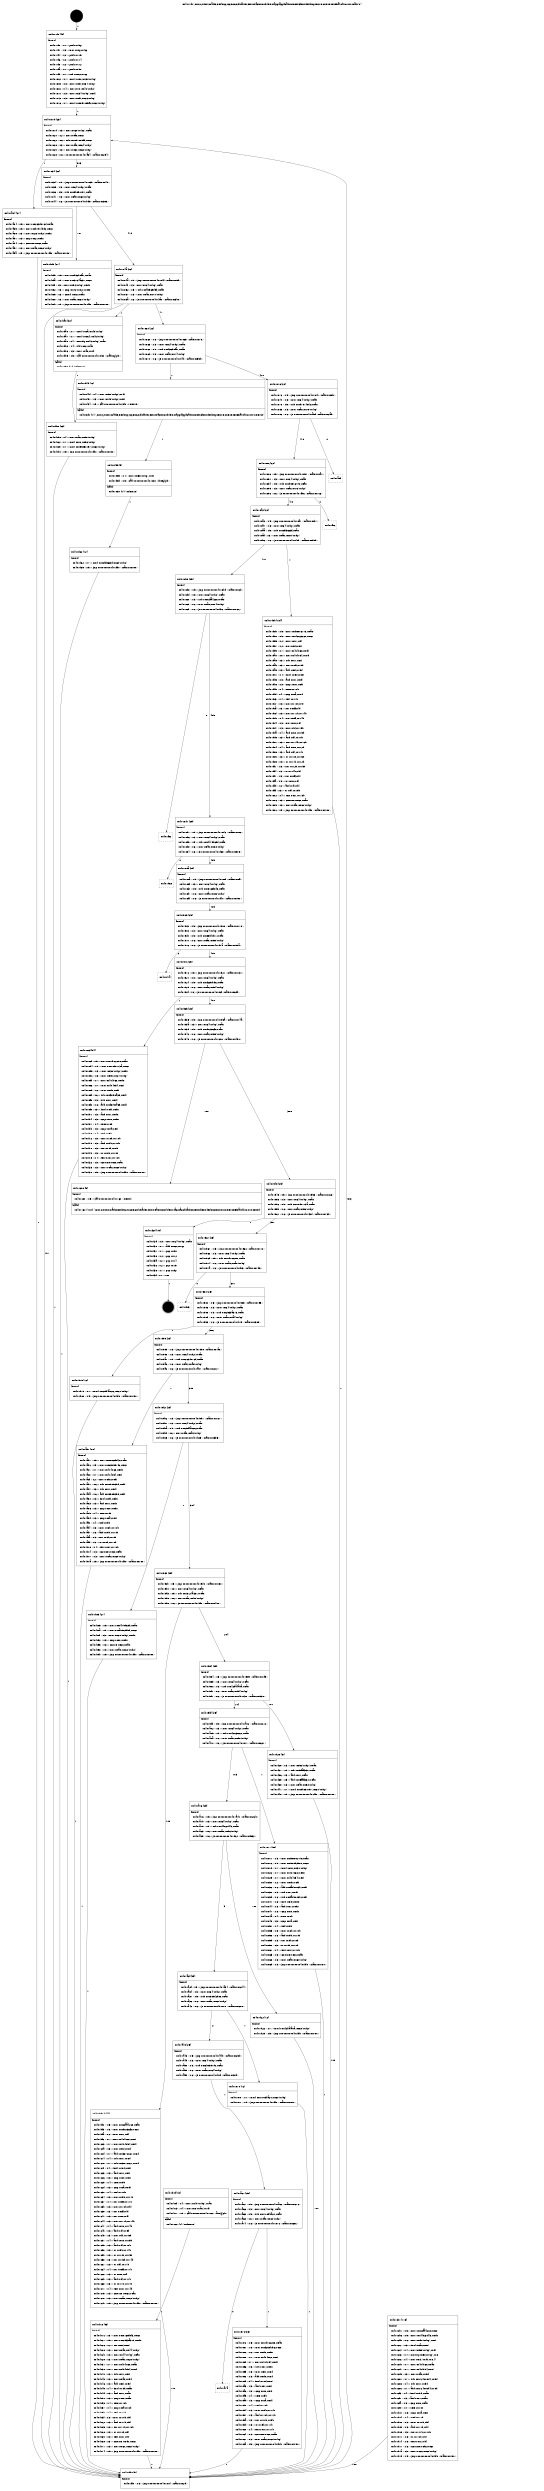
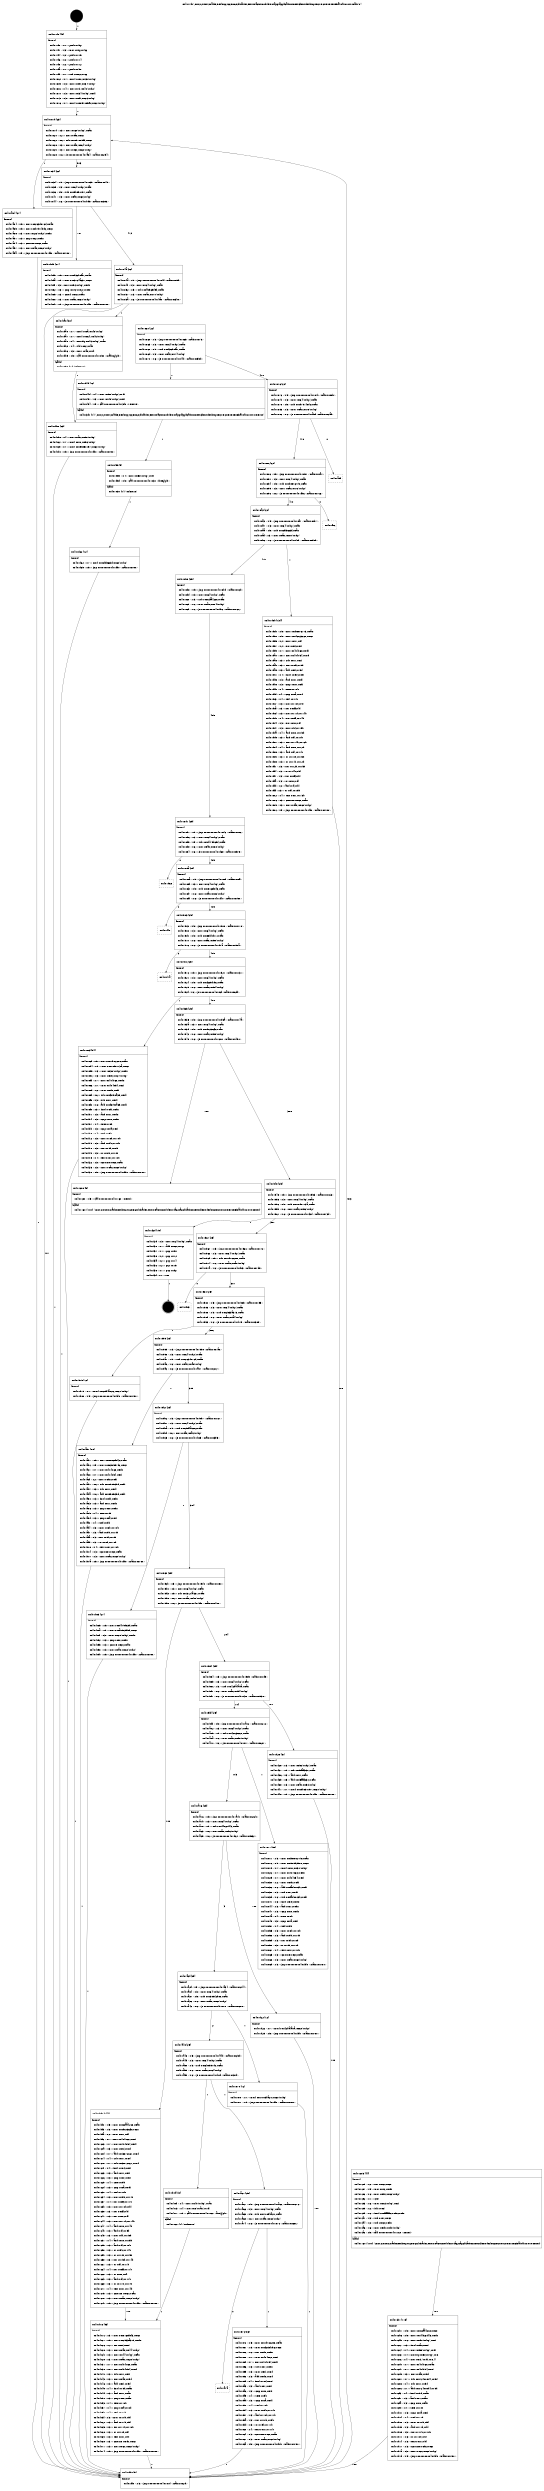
(159, 314) -> none
(166, 837) -> none
none -> (165, 930)
(341, 1388) -> (341, 1388)
none -> (202, 2133)
none -> (447, 2209)
(323, 2279) -> none
(170, 2388) -> (125, 2313)
